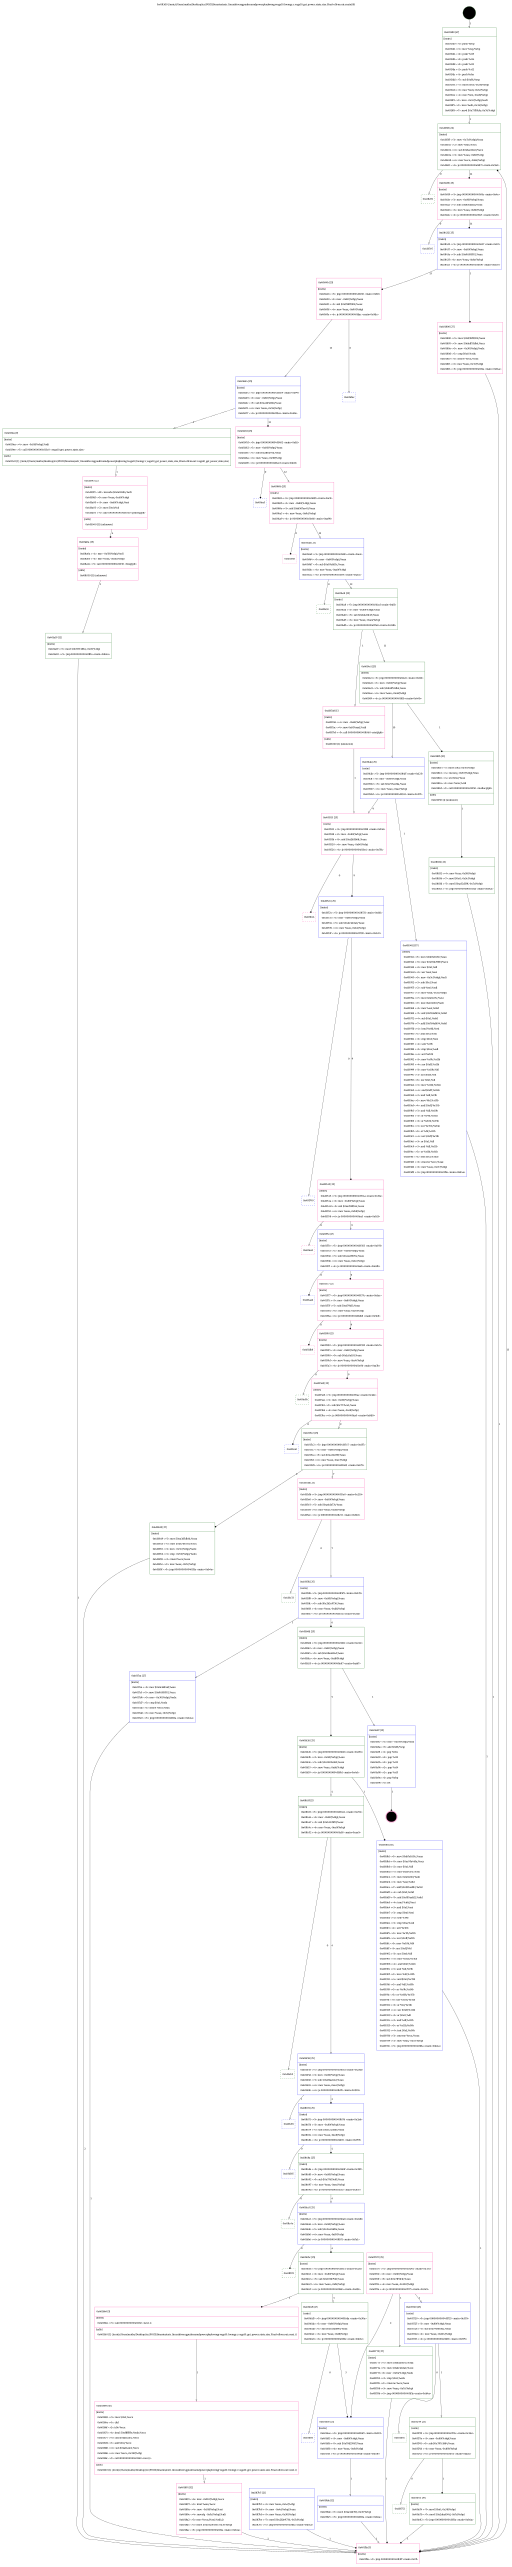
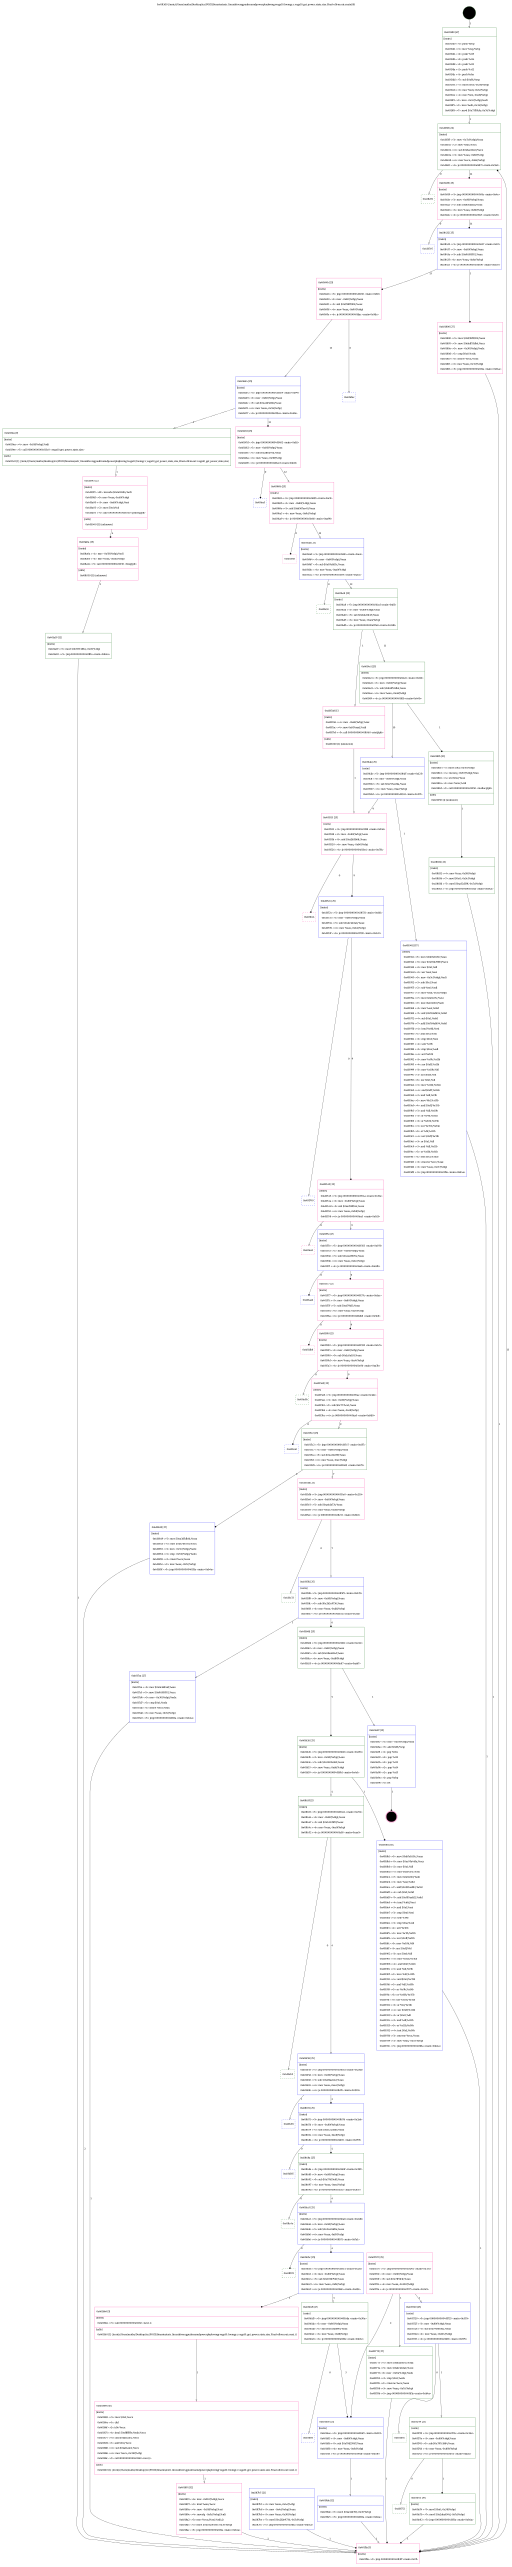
(182, 1548) -> (182, 1548)
(331, 2273) -> (331, 2273)
